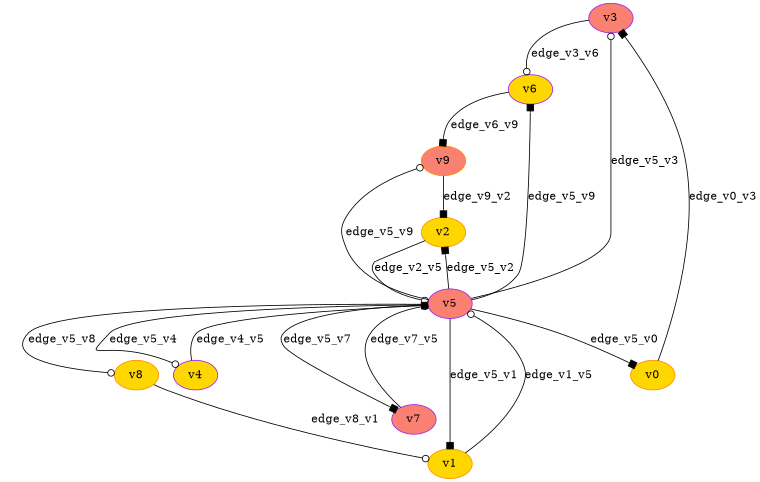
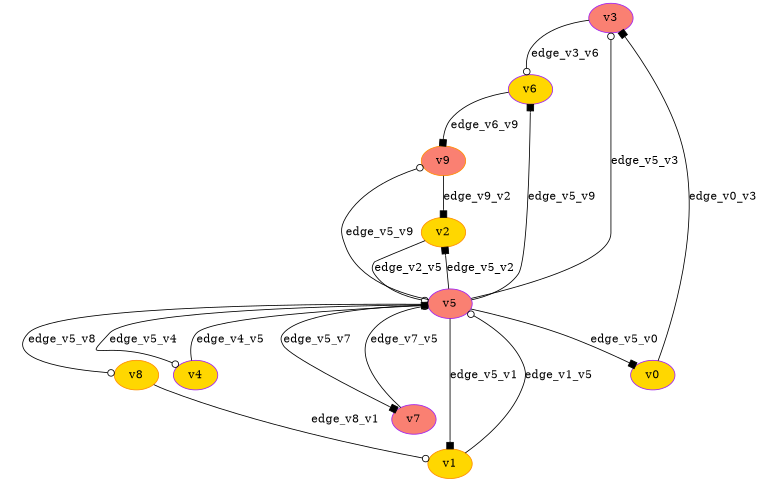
(653, 375) -> (653, 375)
